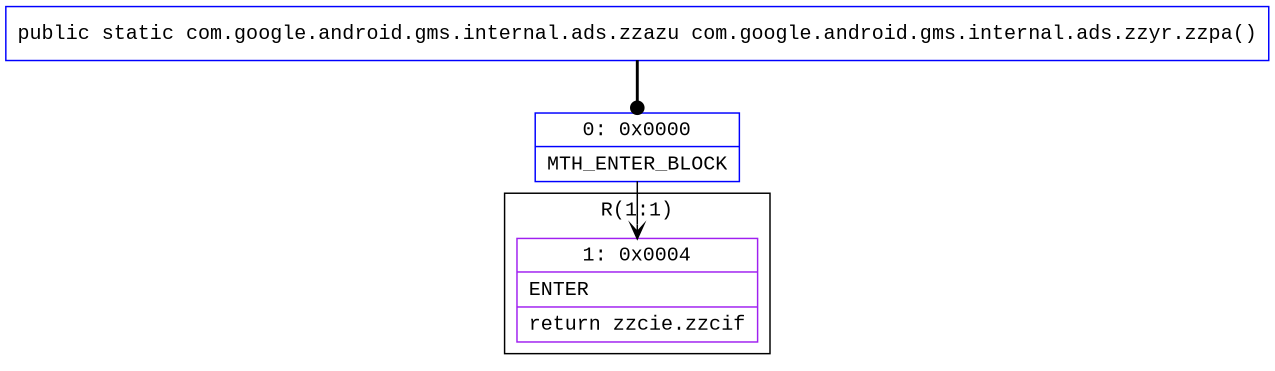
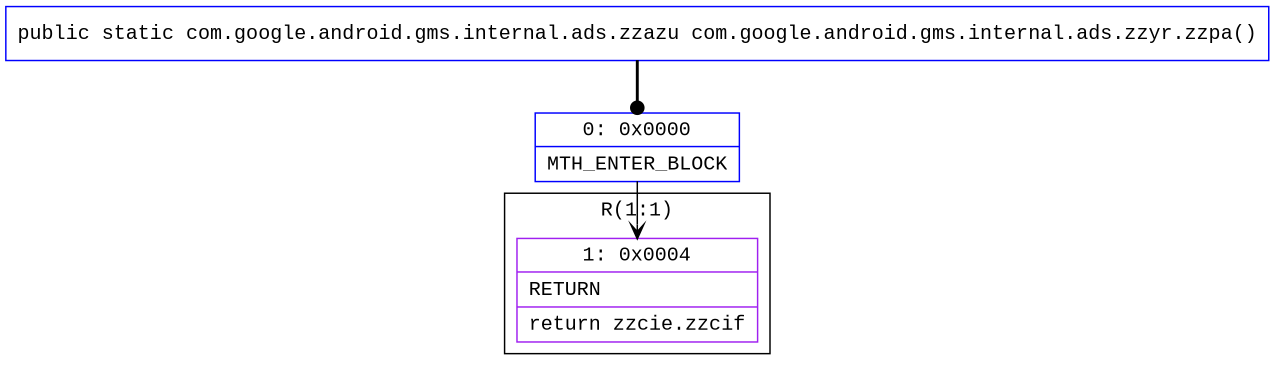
(559, 289) -> (565, 289)
